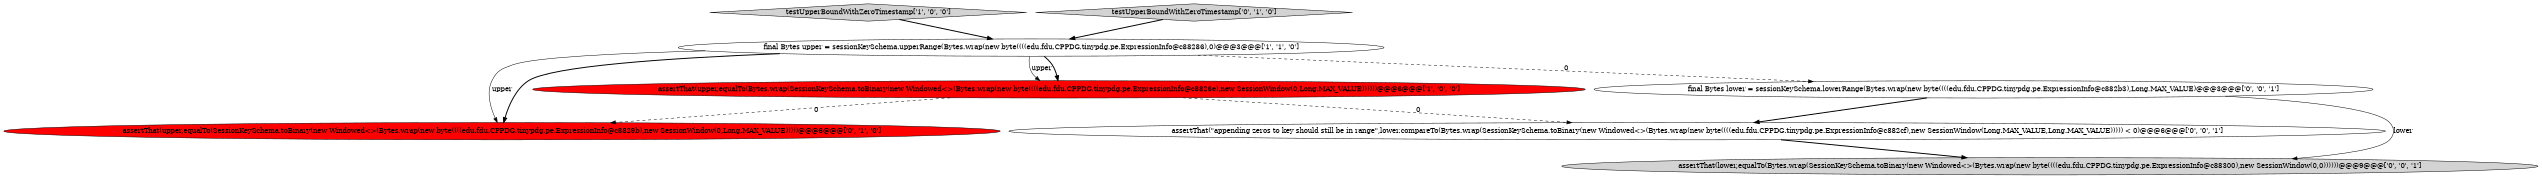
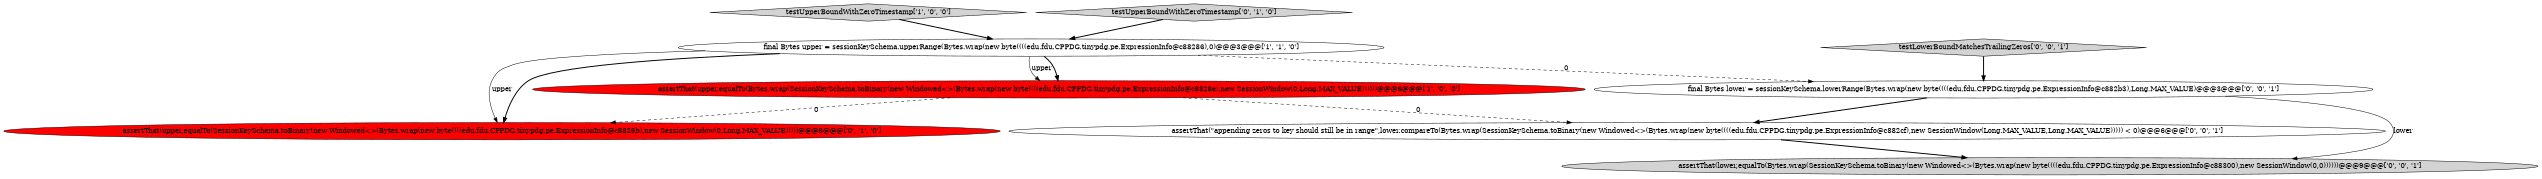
none -> (1984, 48)
